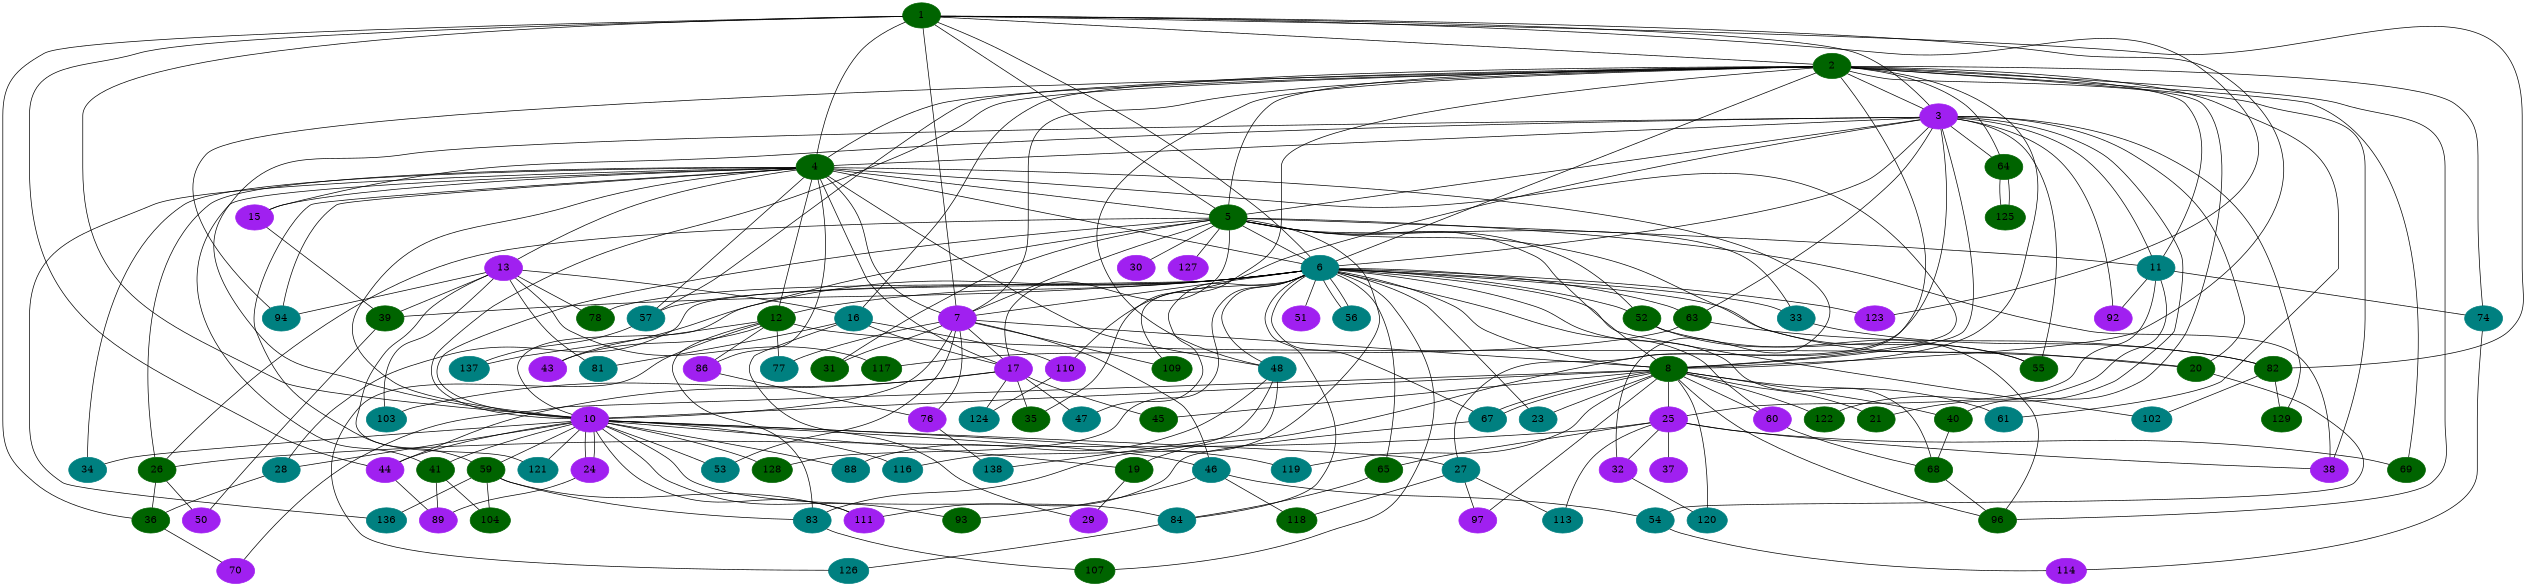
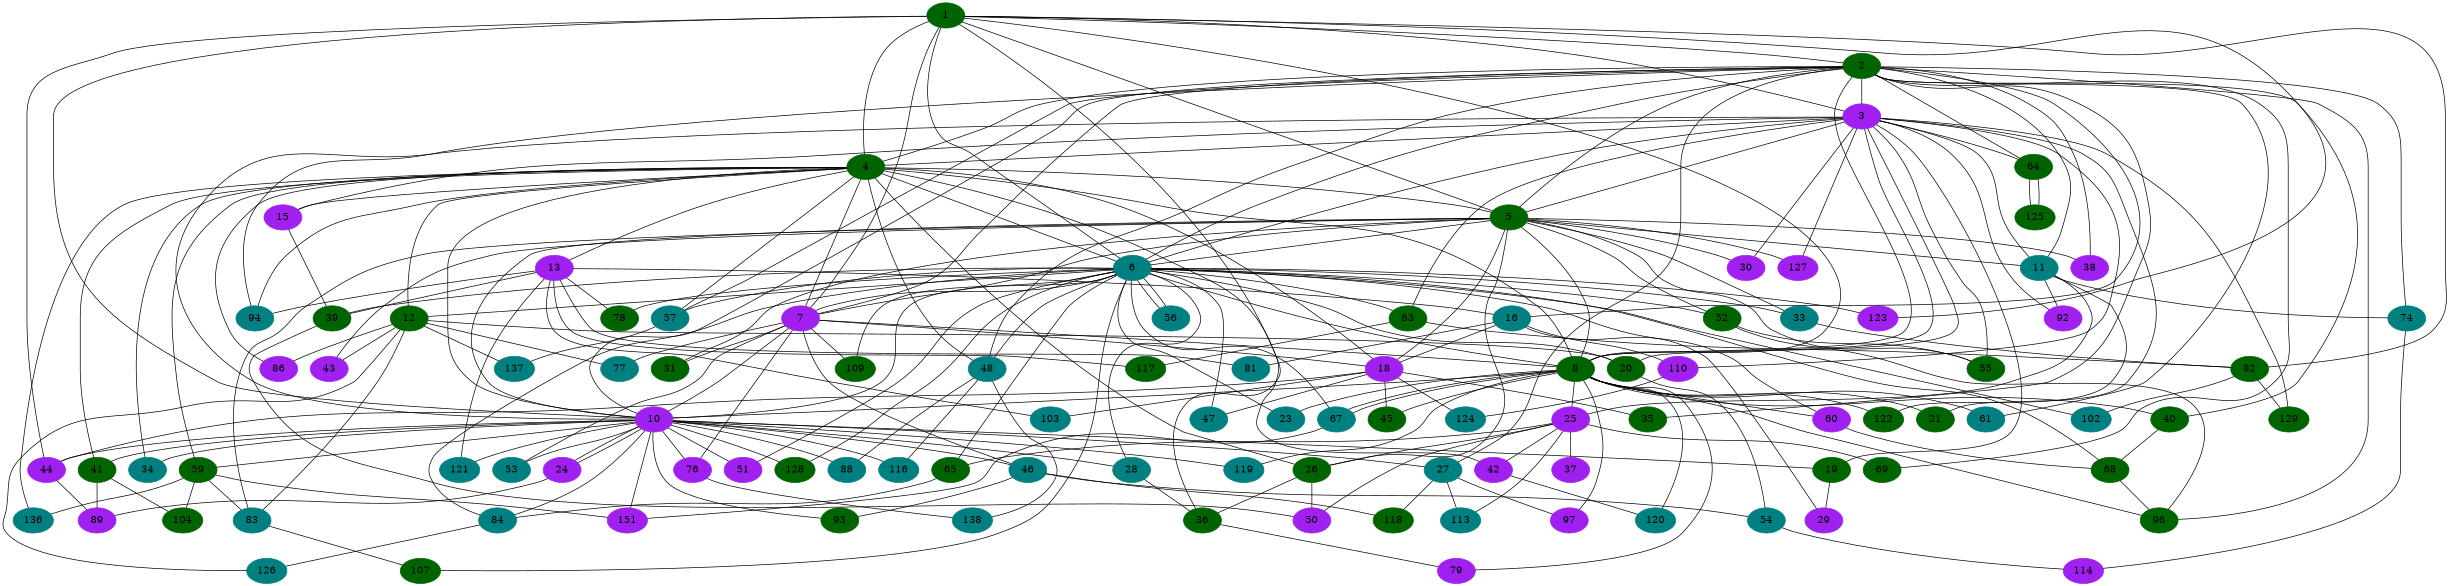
none -> (1804, 192)
none -> (1830, 192)
(1014, 369) -> (1384, 369)
(810, 394) -> (673, 445)
none -> (698, 445)
(1998, 453) -> (1457, 447)
(1618, 470) -> (1494, 470)
(864, 520) -> (627, 520)
(236, 571) -> (1456, 571)
